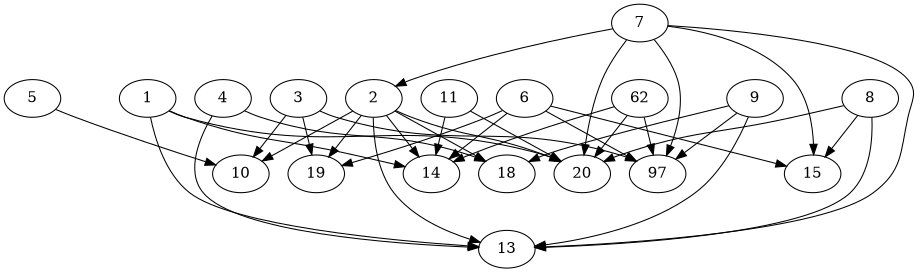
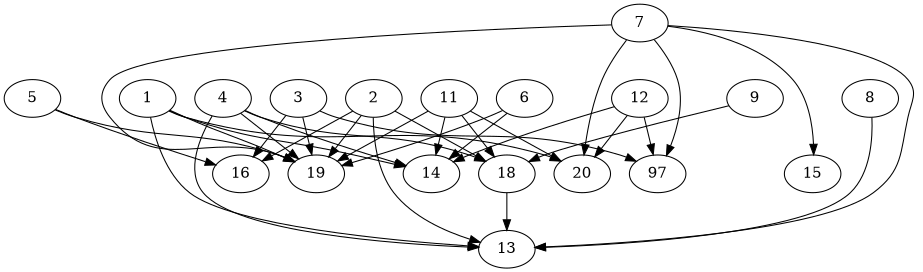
(508, 51) -> (245, 48)
(640, 98) -> (640, 98)
(724, 123) -> none
none -> (255, 125)
none -> (404, 125)
(434, 125) -> none
(728, 129) -> none
none -> (473, 130)
(580, 130) -> none
(399, 132) -> (320, 139)
(845, 132) -> none
none -> (227, 134)
none -> (170, 135)
(663, 135) -> none
(241, 174) -> (241, 174)
(667, 210) -> (507, 206)
